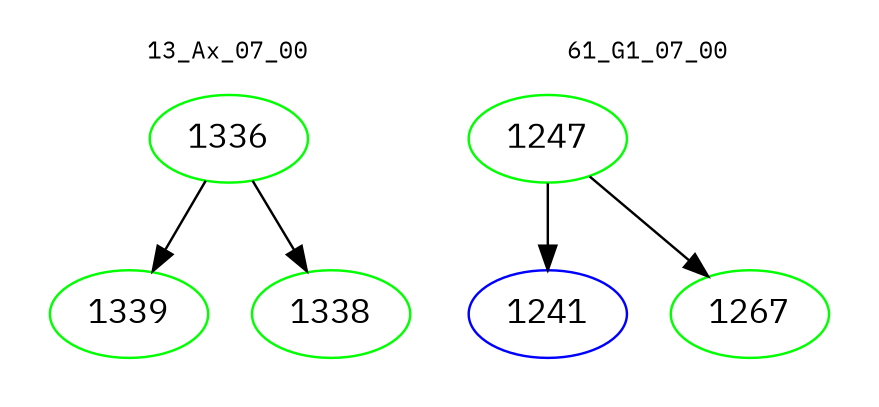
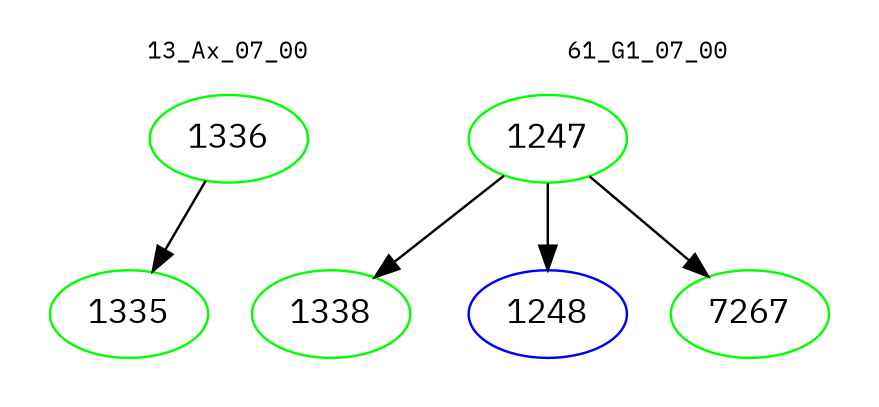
(273, 215) -> (463, 208)
(129, 314) -> (129, 314)
(548, 314) -> (548, 314)
(750, 314) -> (750, 314)
